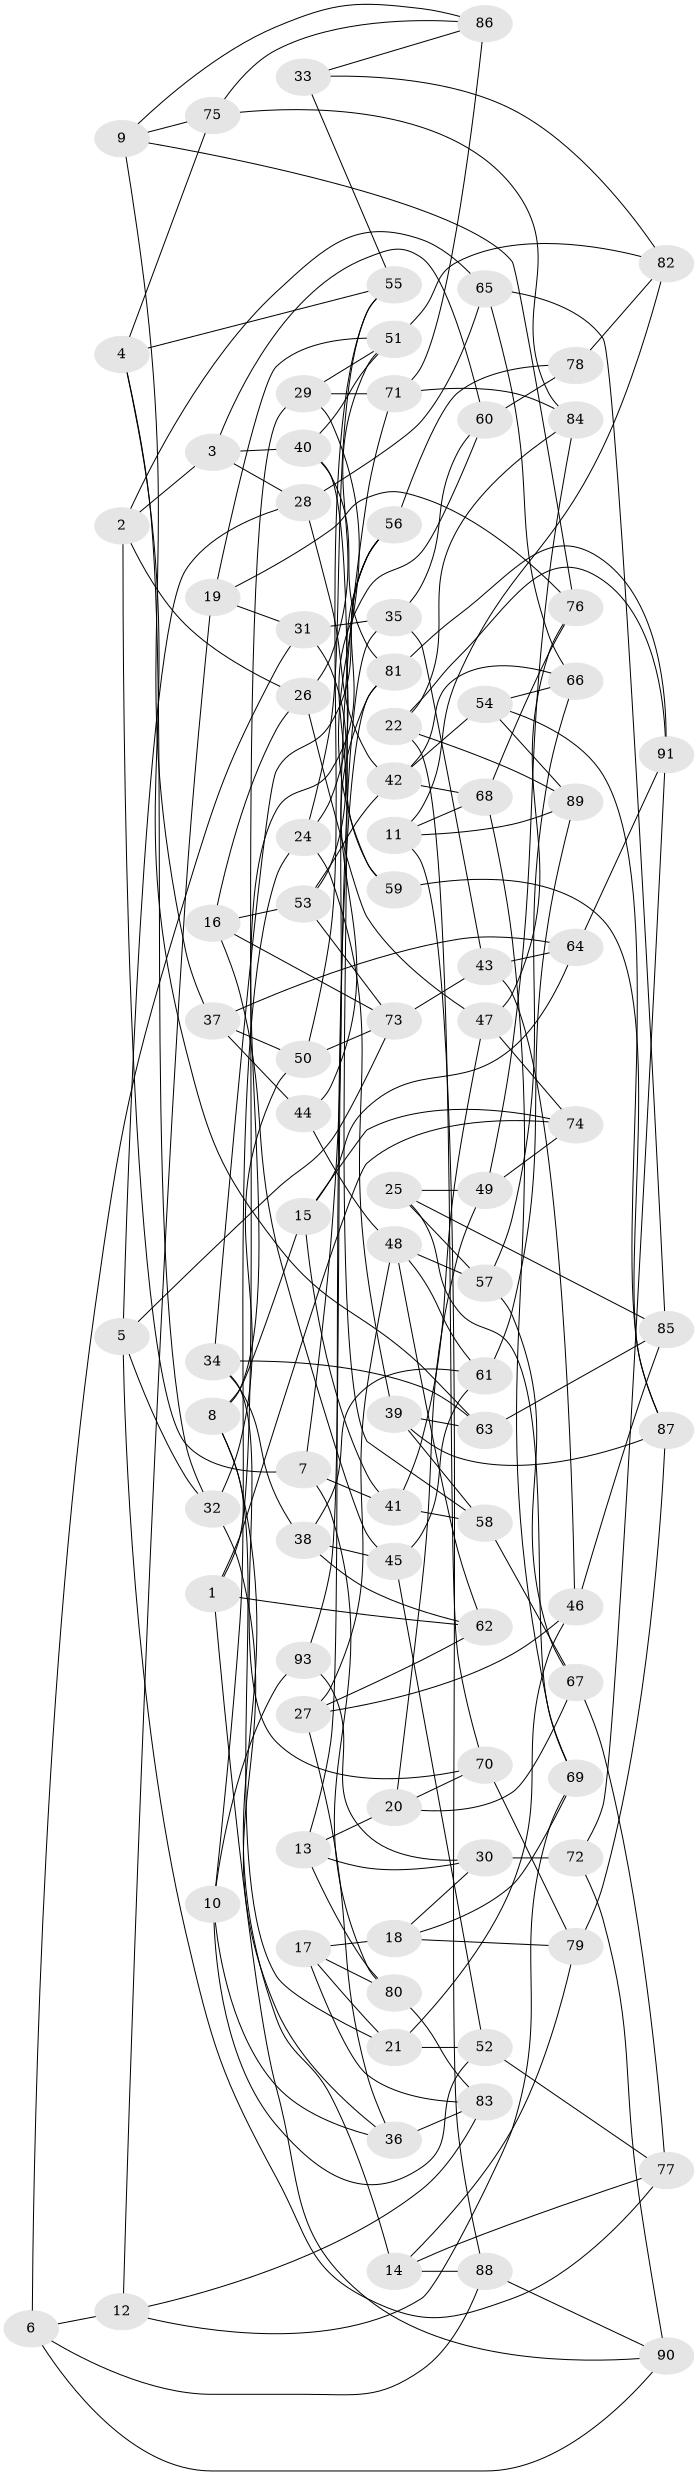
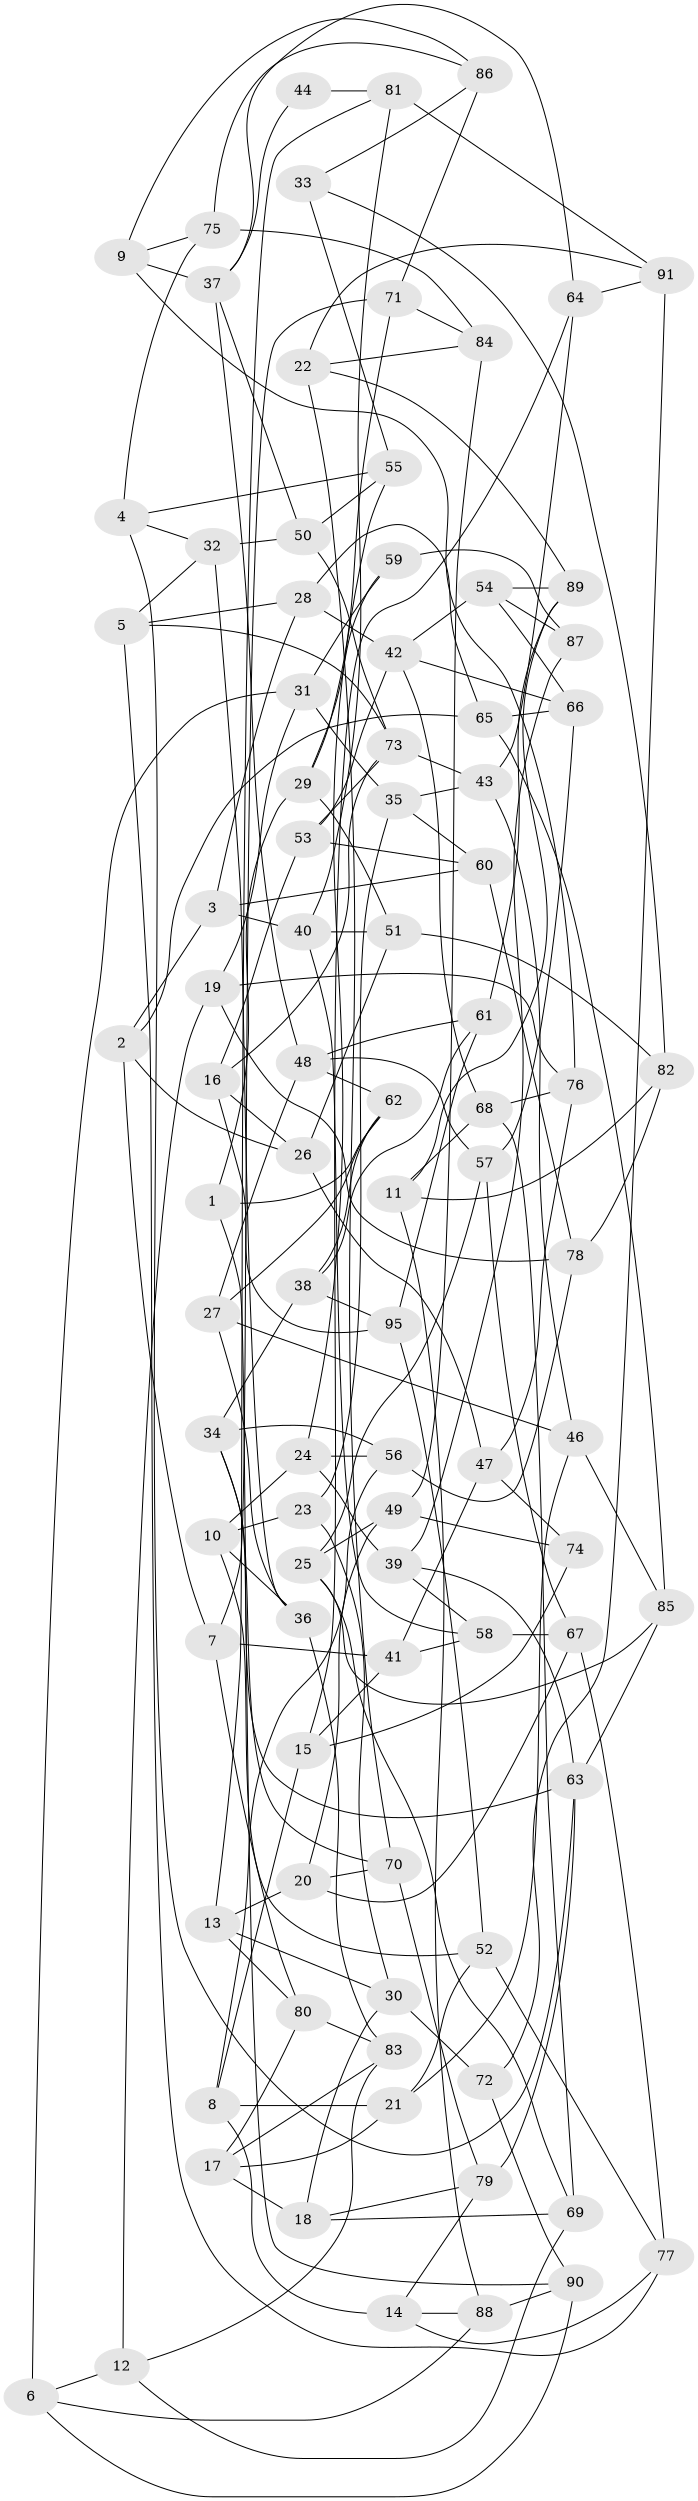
(254, 424) -> (372, 1225)
(329, 1160) -> (256, 787)
(308, 1324) -> none
(394, 1561) -> (394, 1325)
(304, 1660) -> (304, 1511)
(642, 1692) -> (549, 2034)
